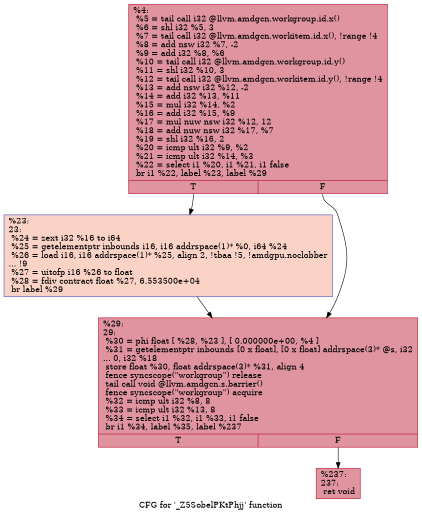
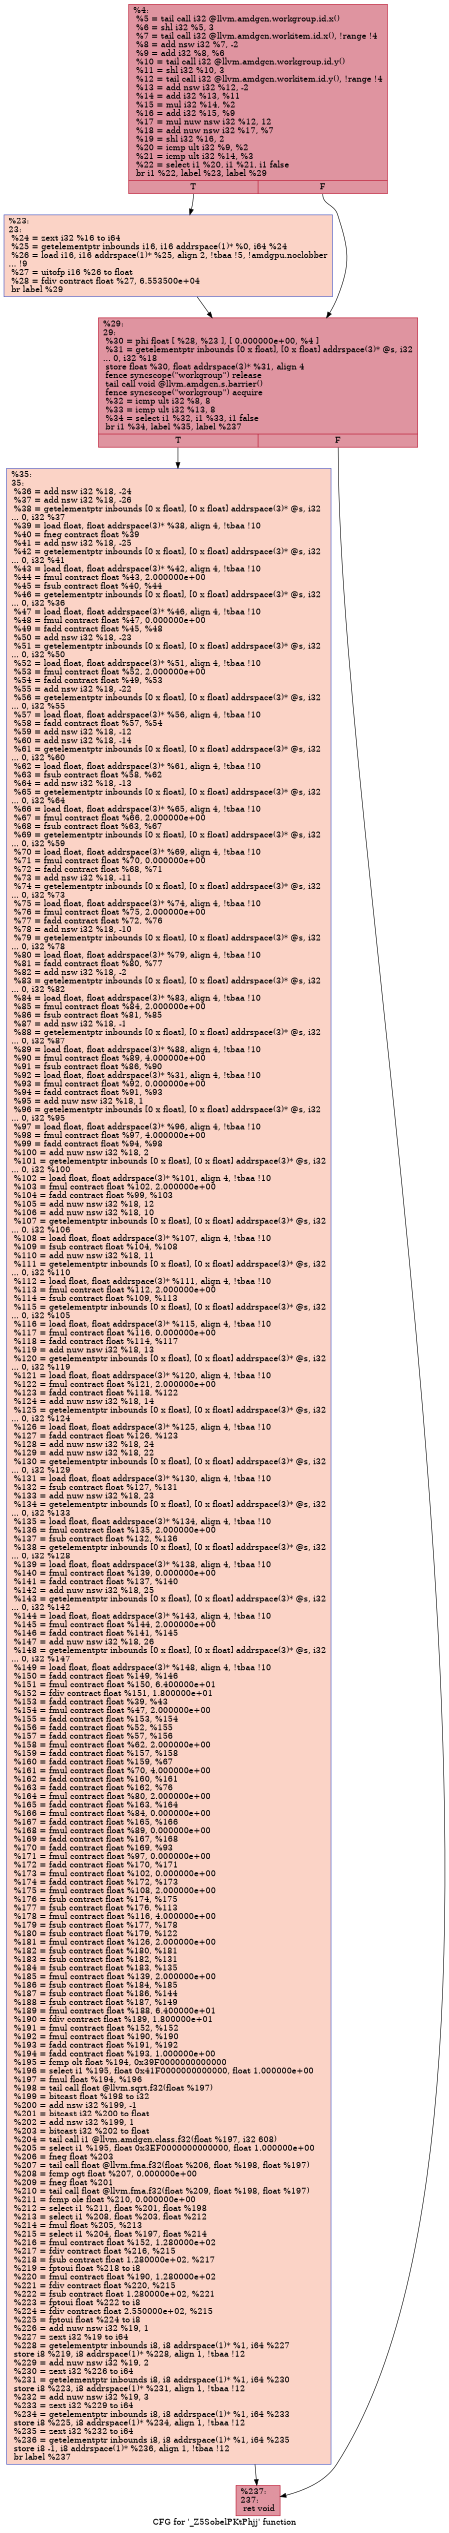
none -> (169, 1466)
